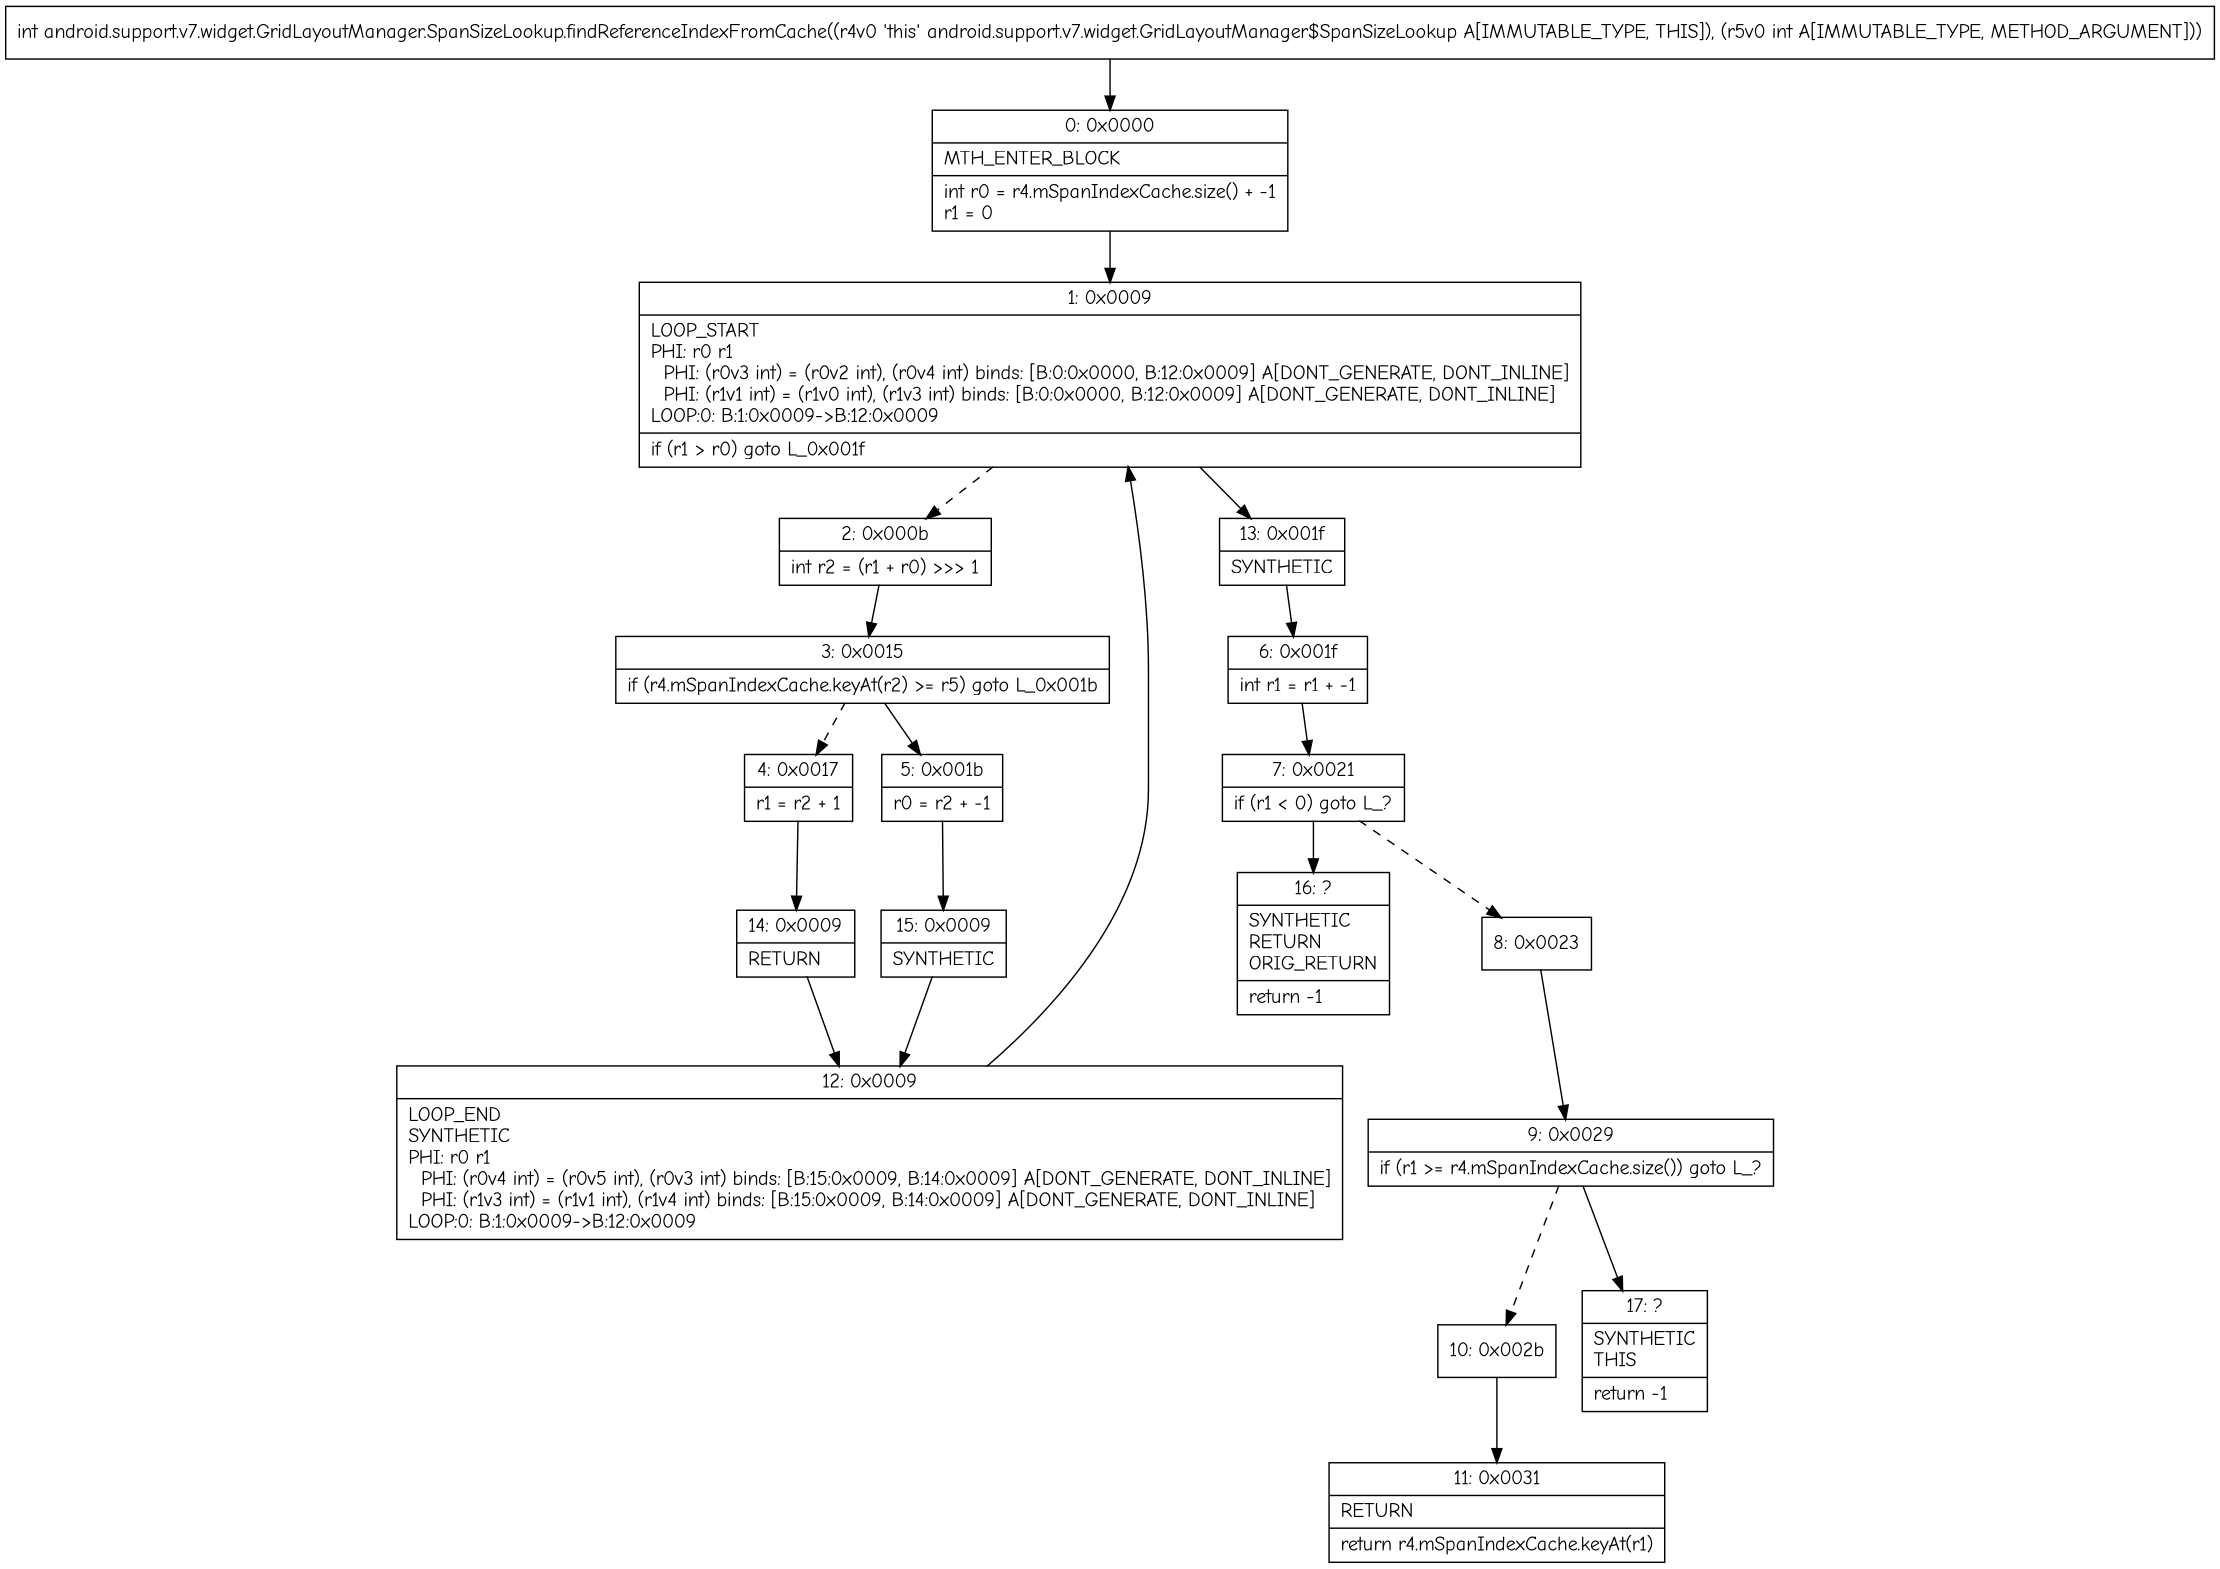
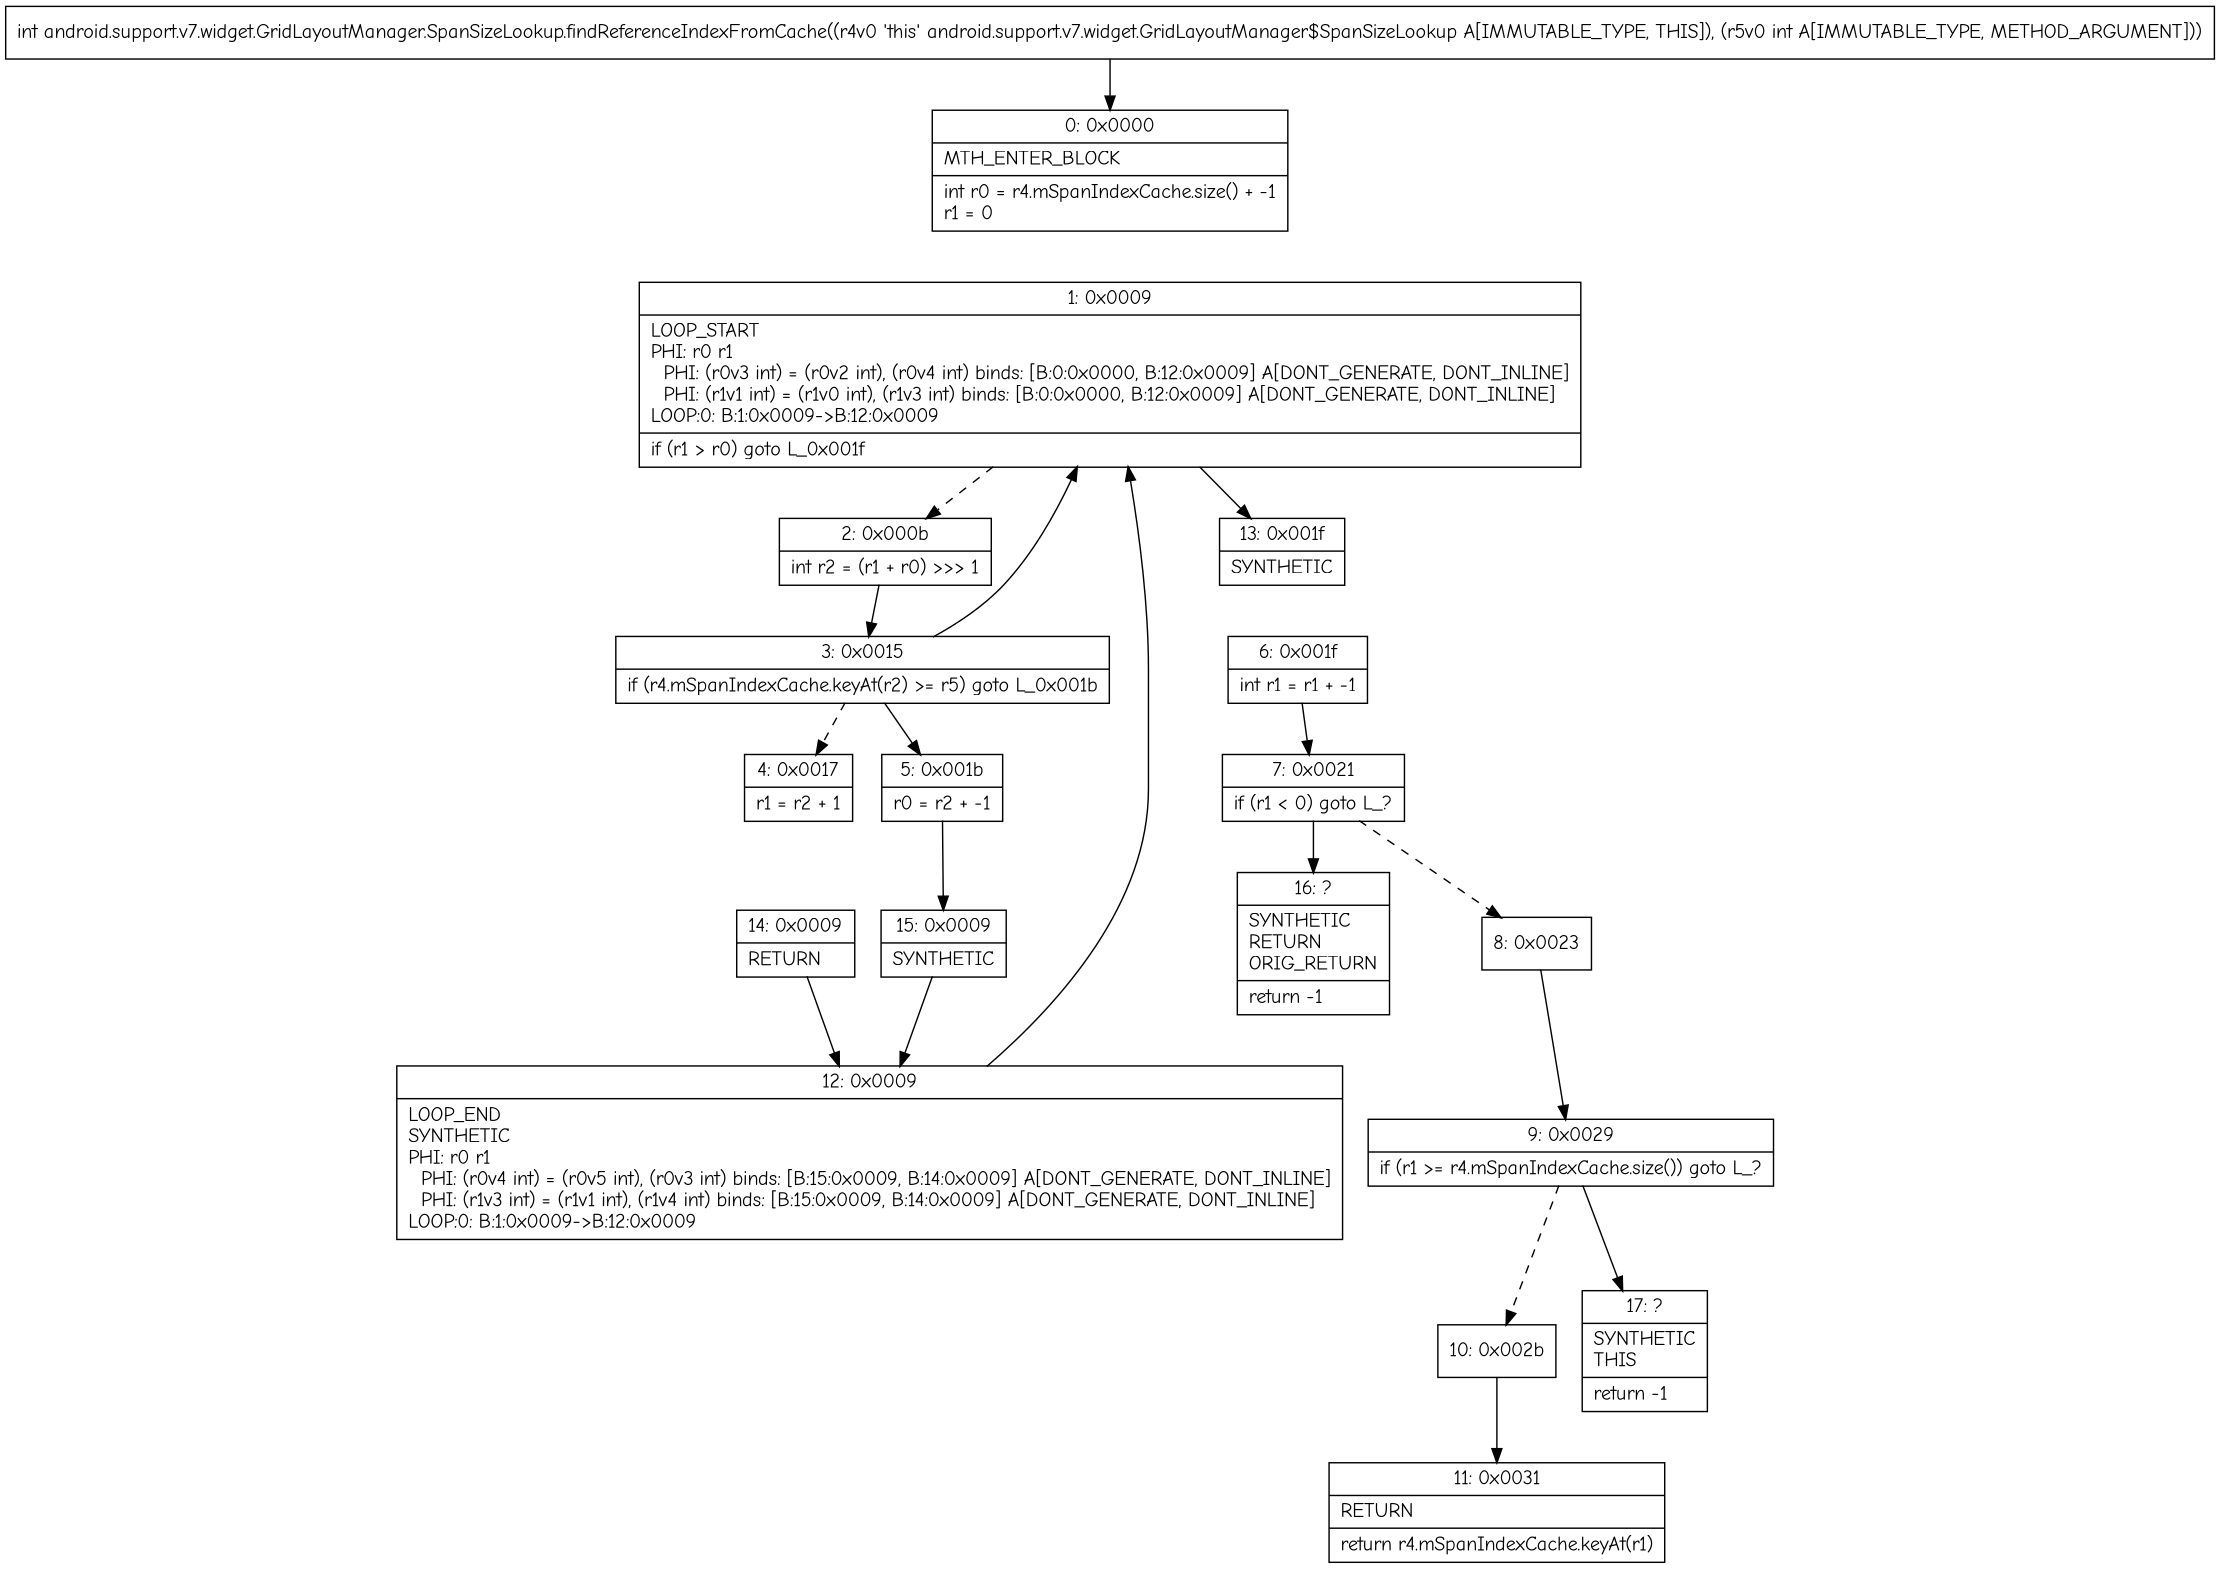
(1110, 250) -> (1016, 571)
(1289, 604) -> none
(797, 858) -> none
